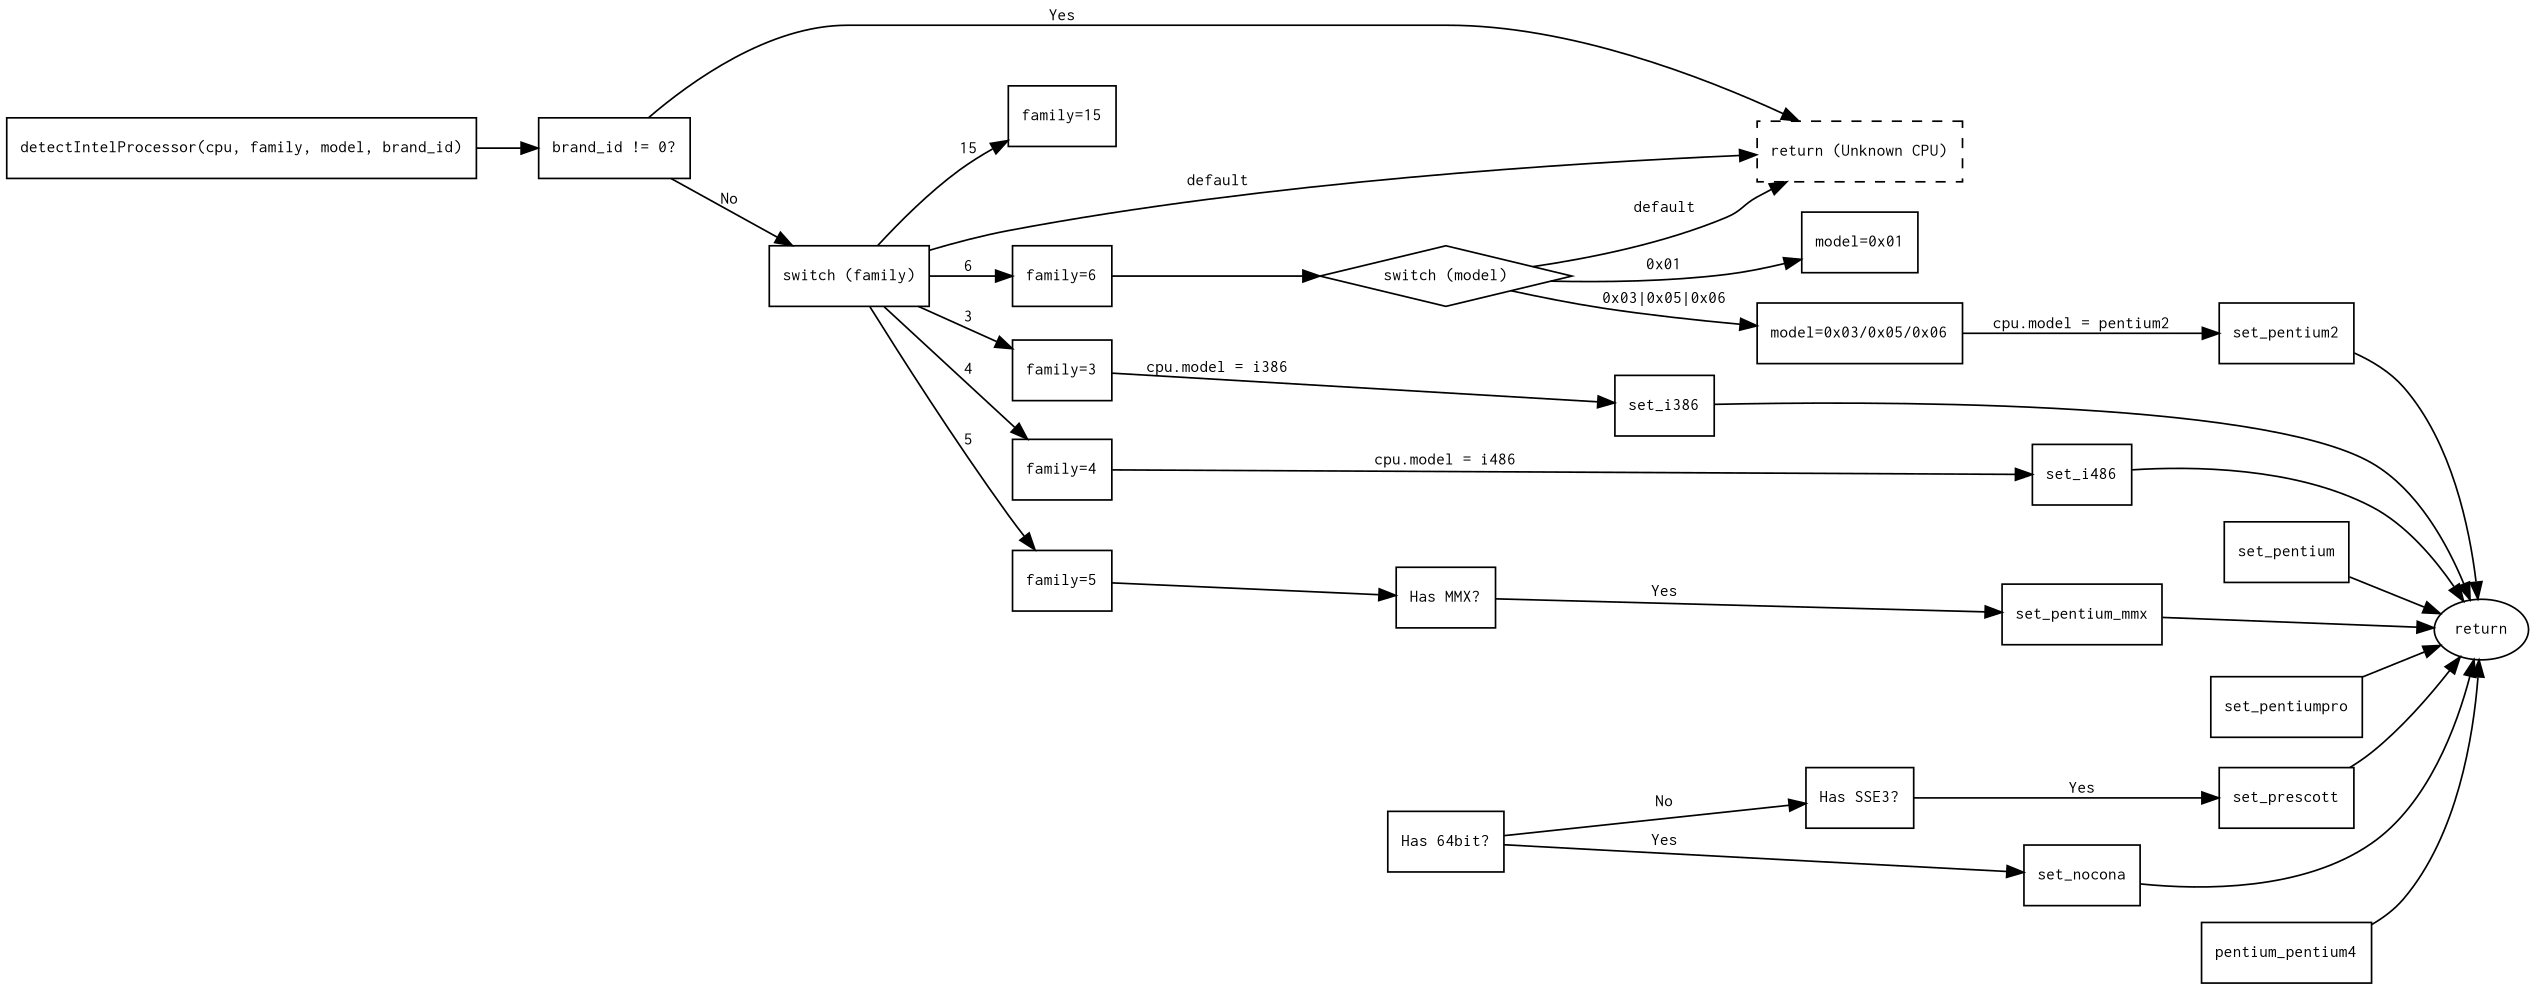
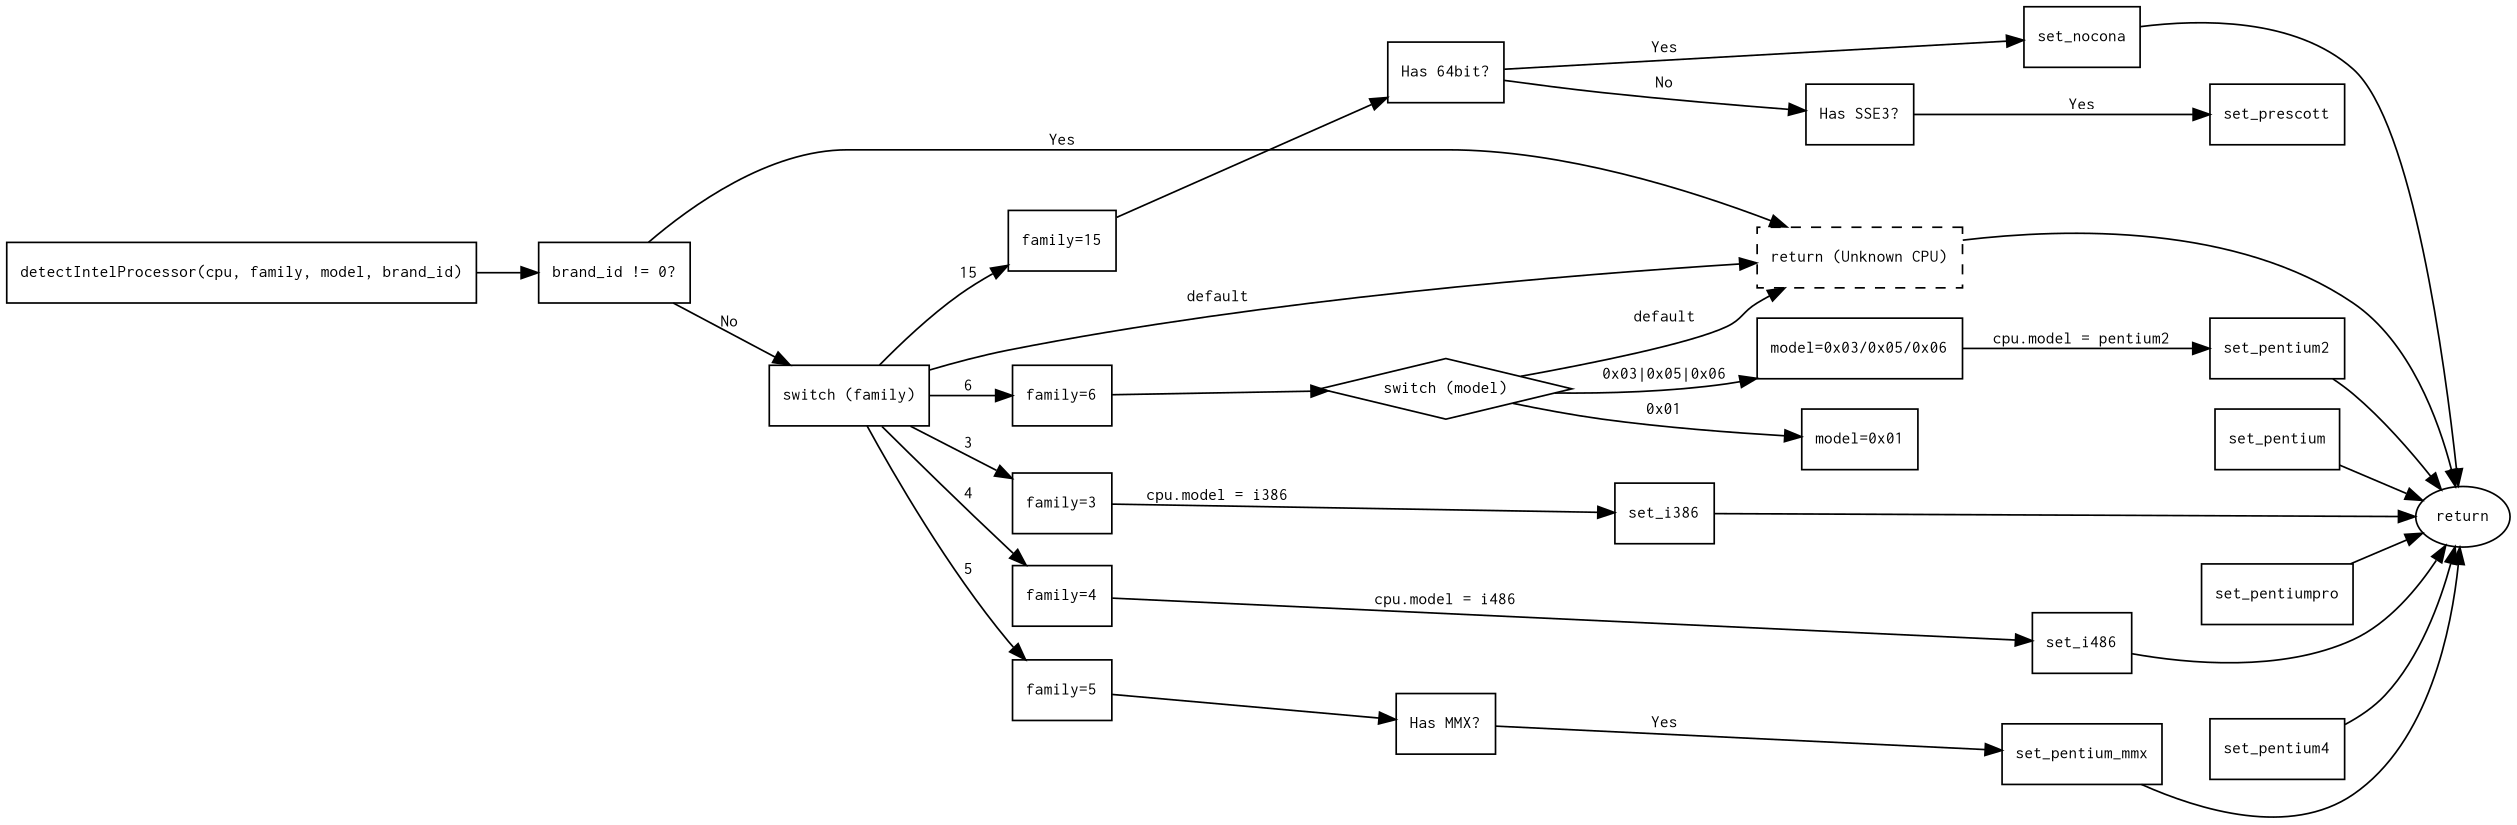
none -> (1244, 161)
(2404, 723) -> (2261, 259)
(2286, 953) -> (2277, 749)
